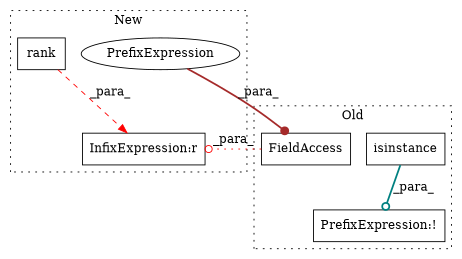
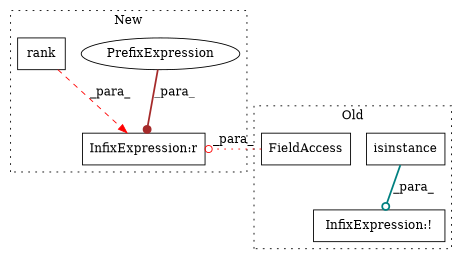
(236, 97) -> (153, 98)
(379, 226) -> (379, 226)
